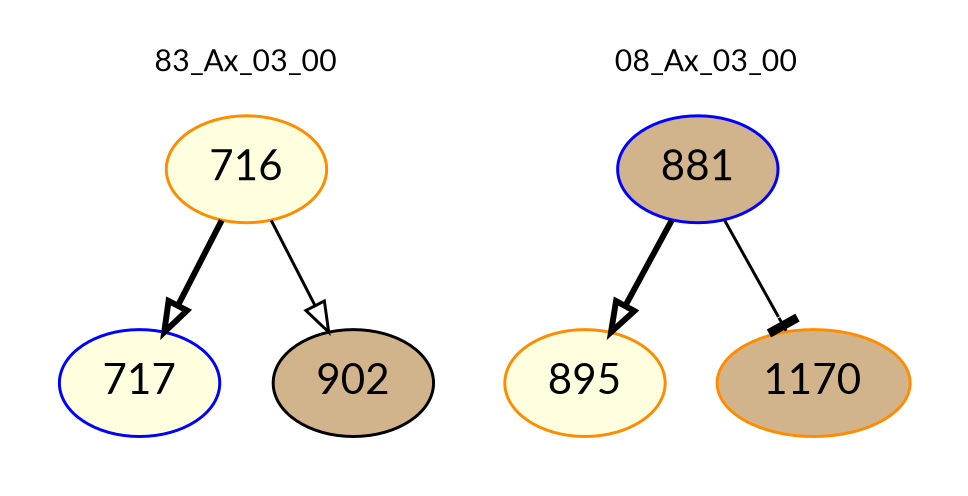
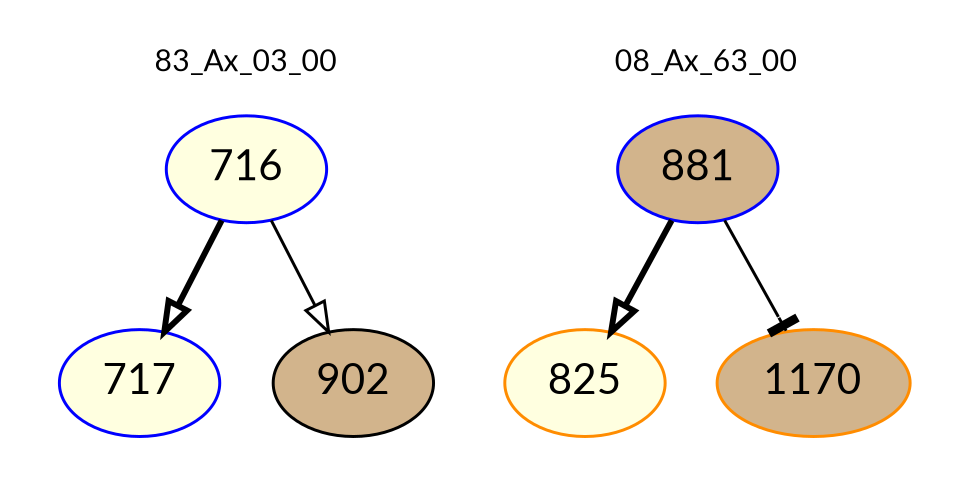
(707, 64) -> (707, 64)
(246, 169) -> (246, 169)
(585, 383) -> (585, 383)
